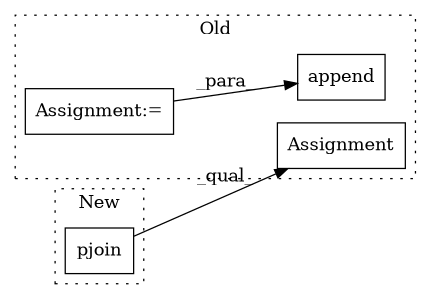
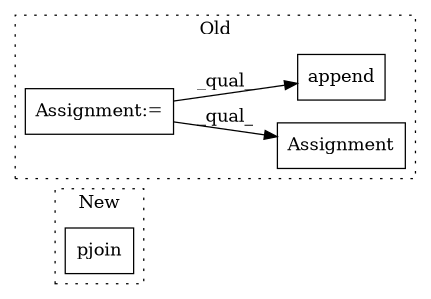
(225, 82) -> (225, 82)
(205, 205) -> (219, 128)
